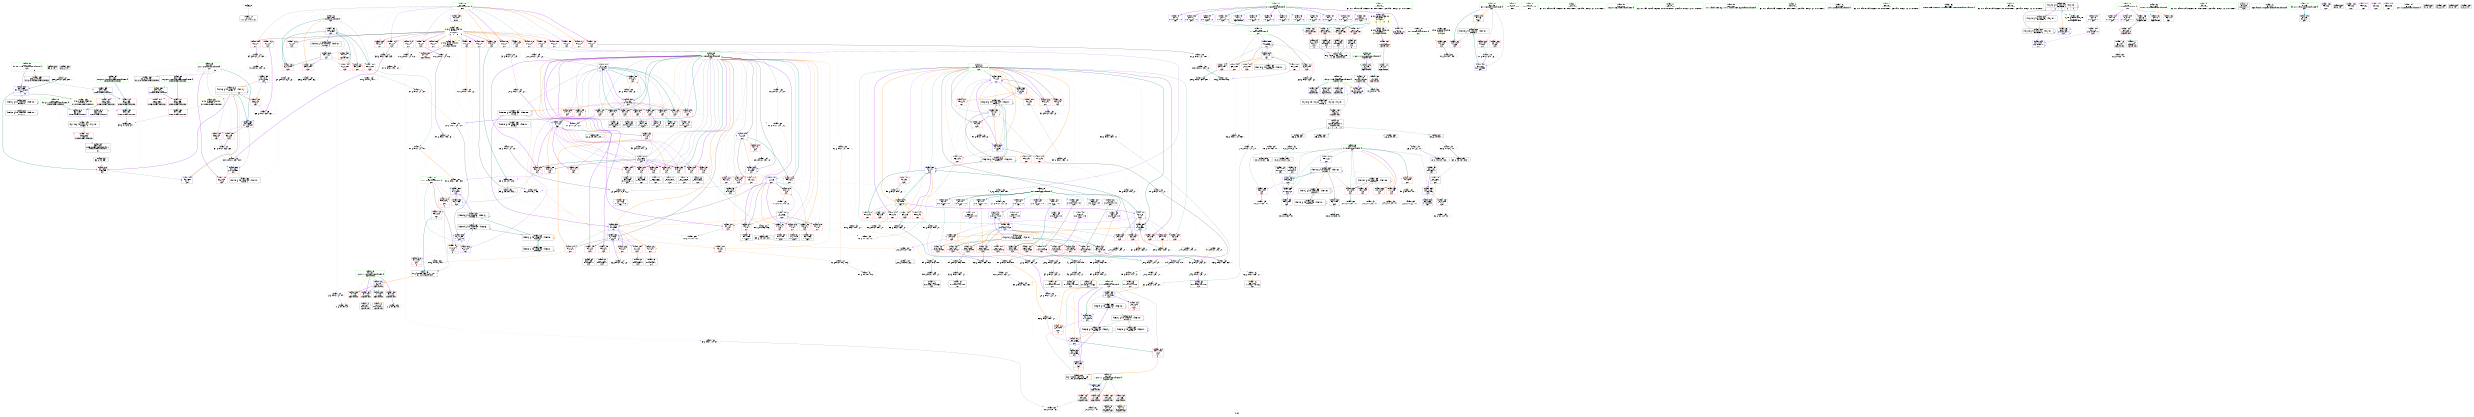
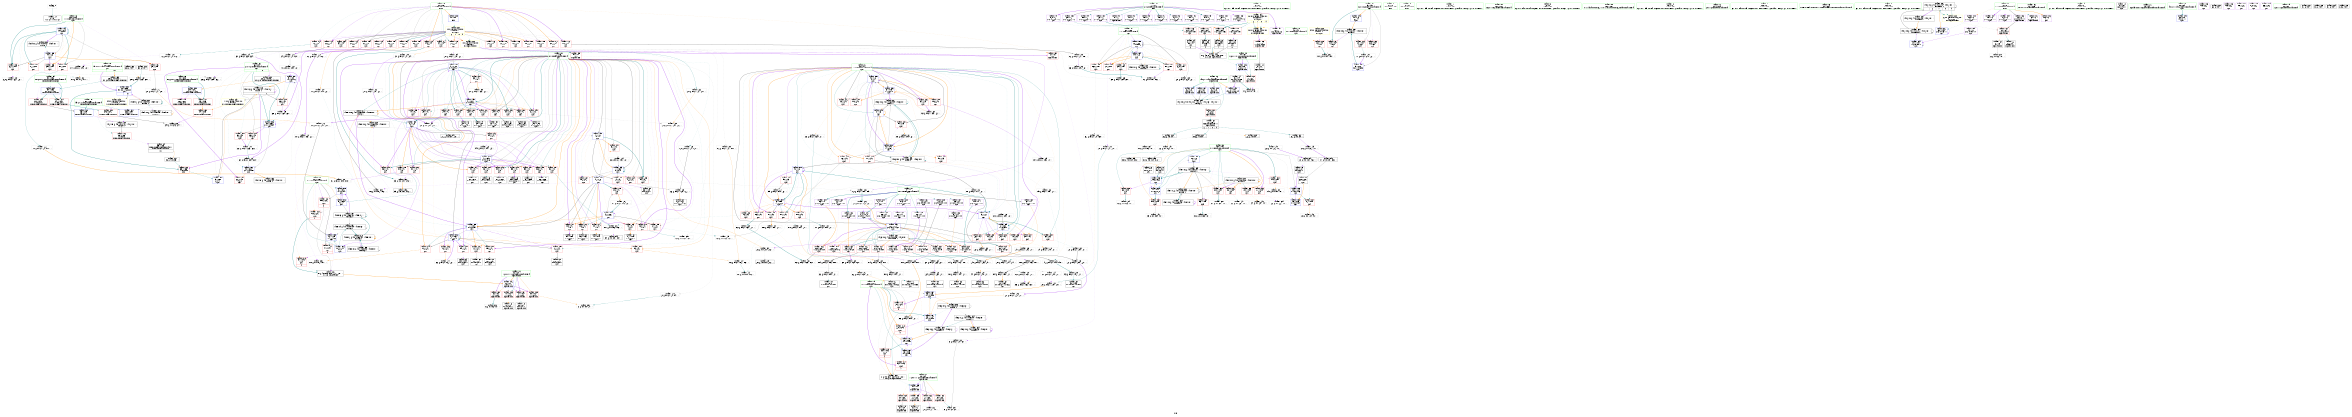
(1163, 244) -> none
